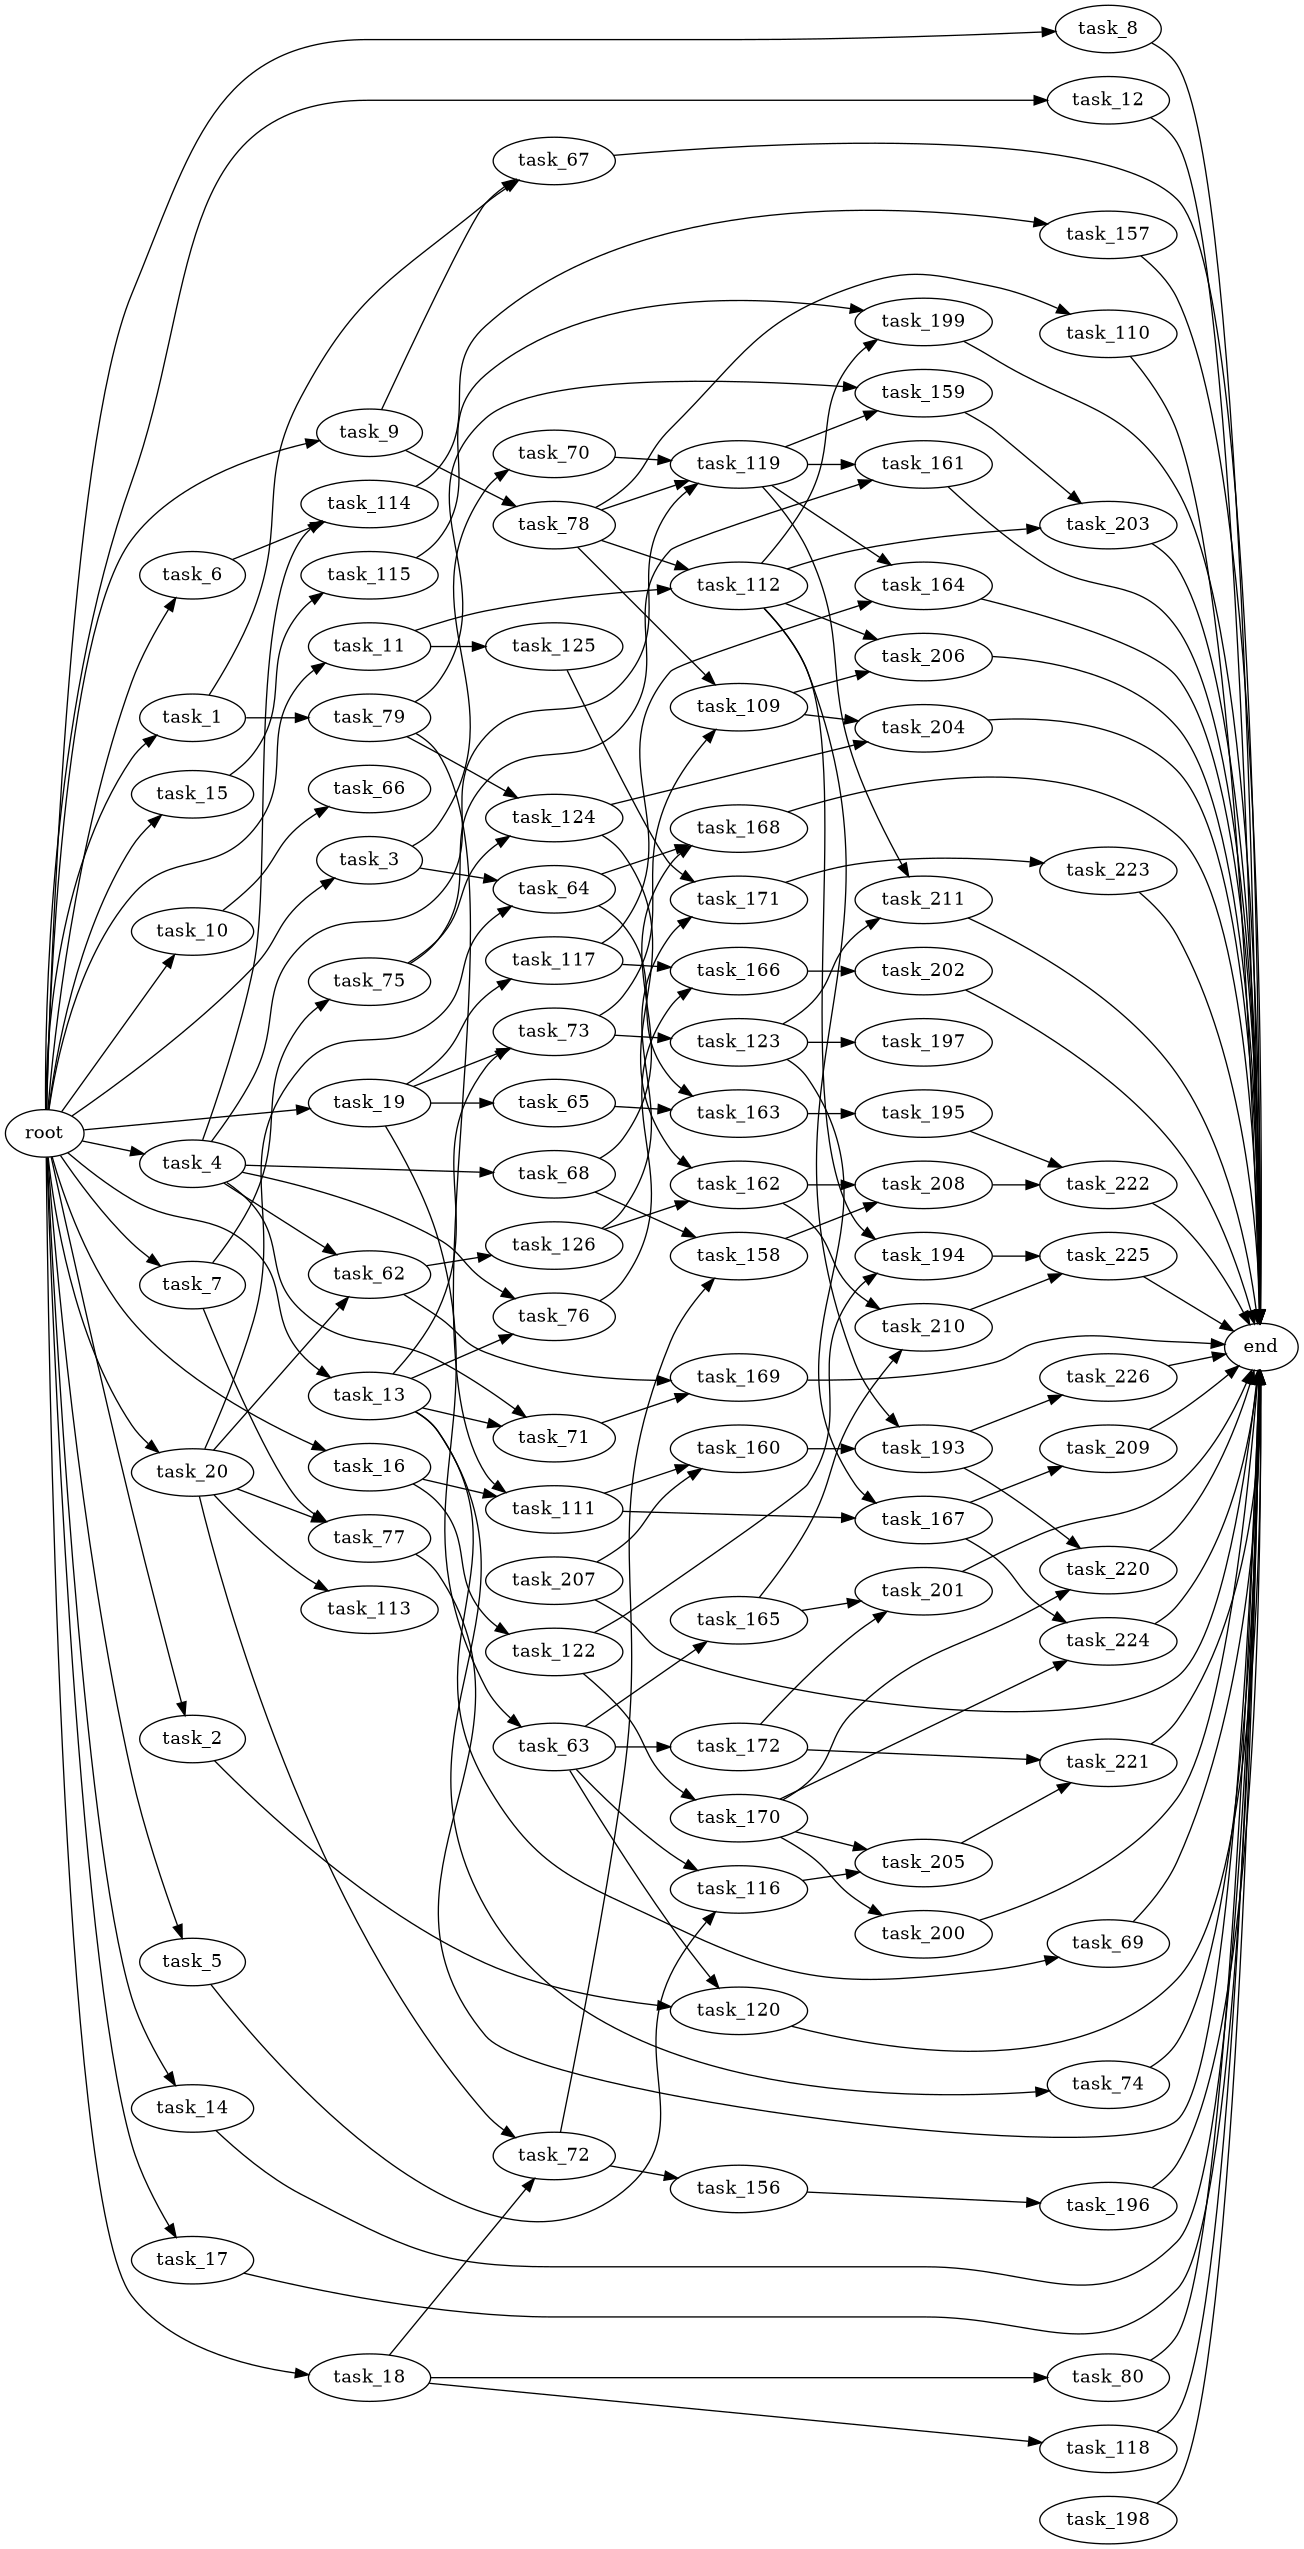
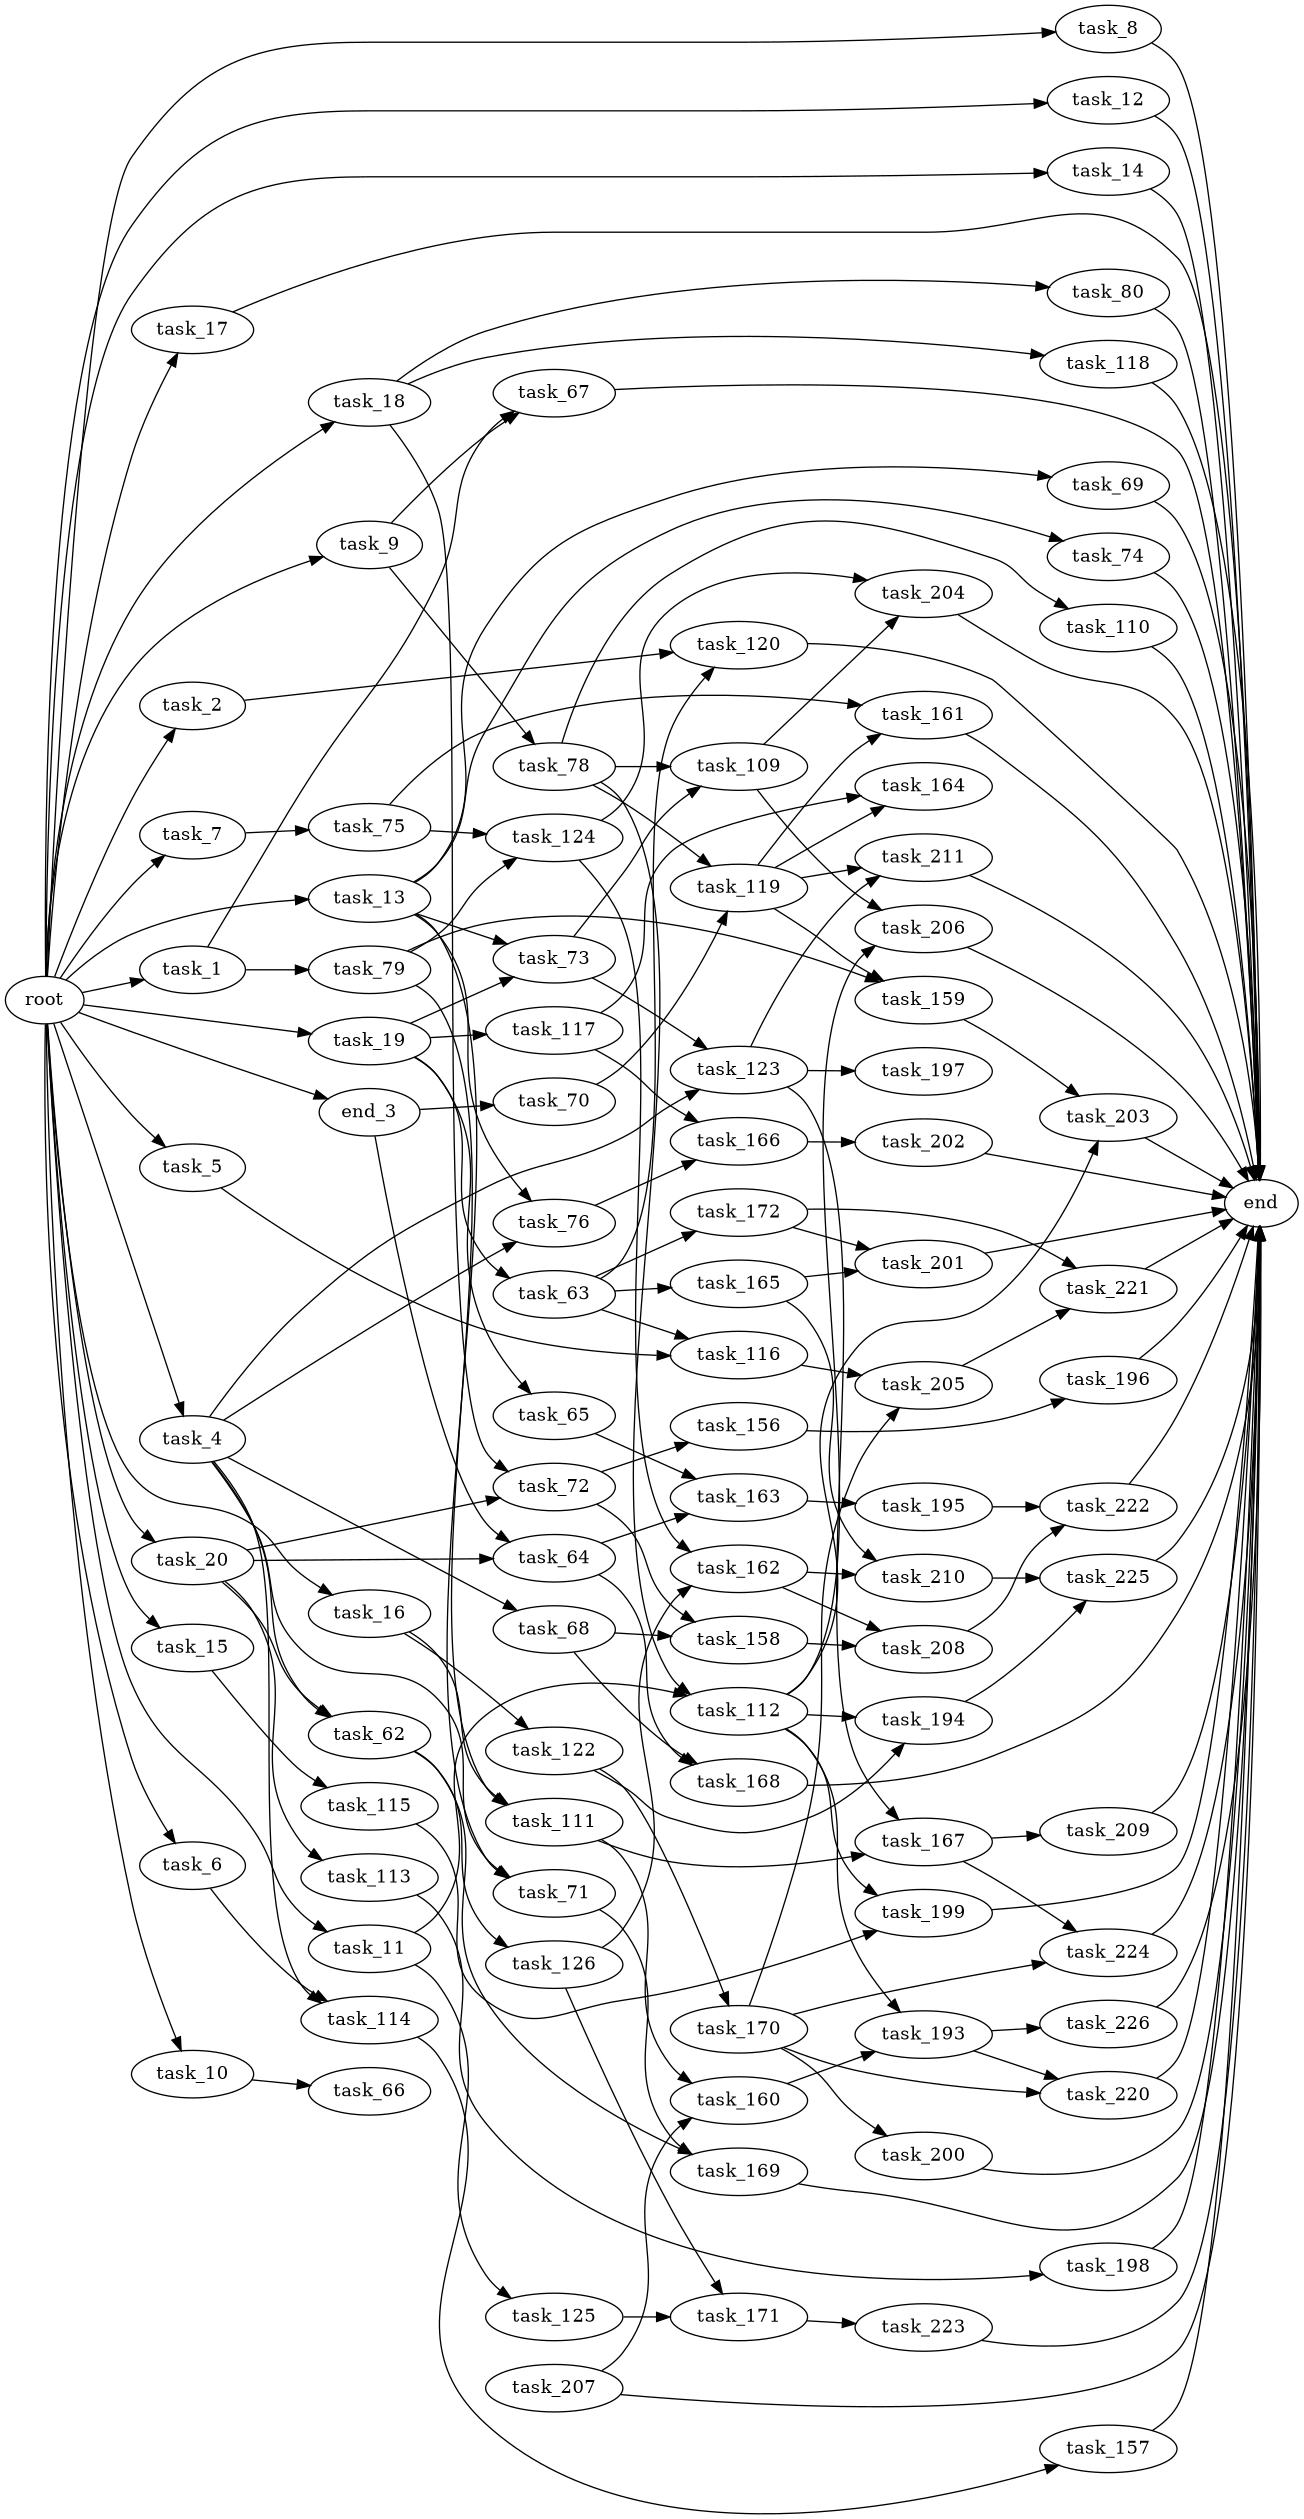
(1217, 777) -> none
(370, 860) -> (370, 1112)
(446, 885) -> (423, 1220)
(370, 1538) -> none
none -> (620, 2222)
